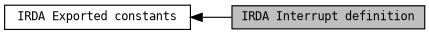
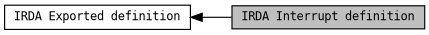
(98, 17) -> (98, 17)
